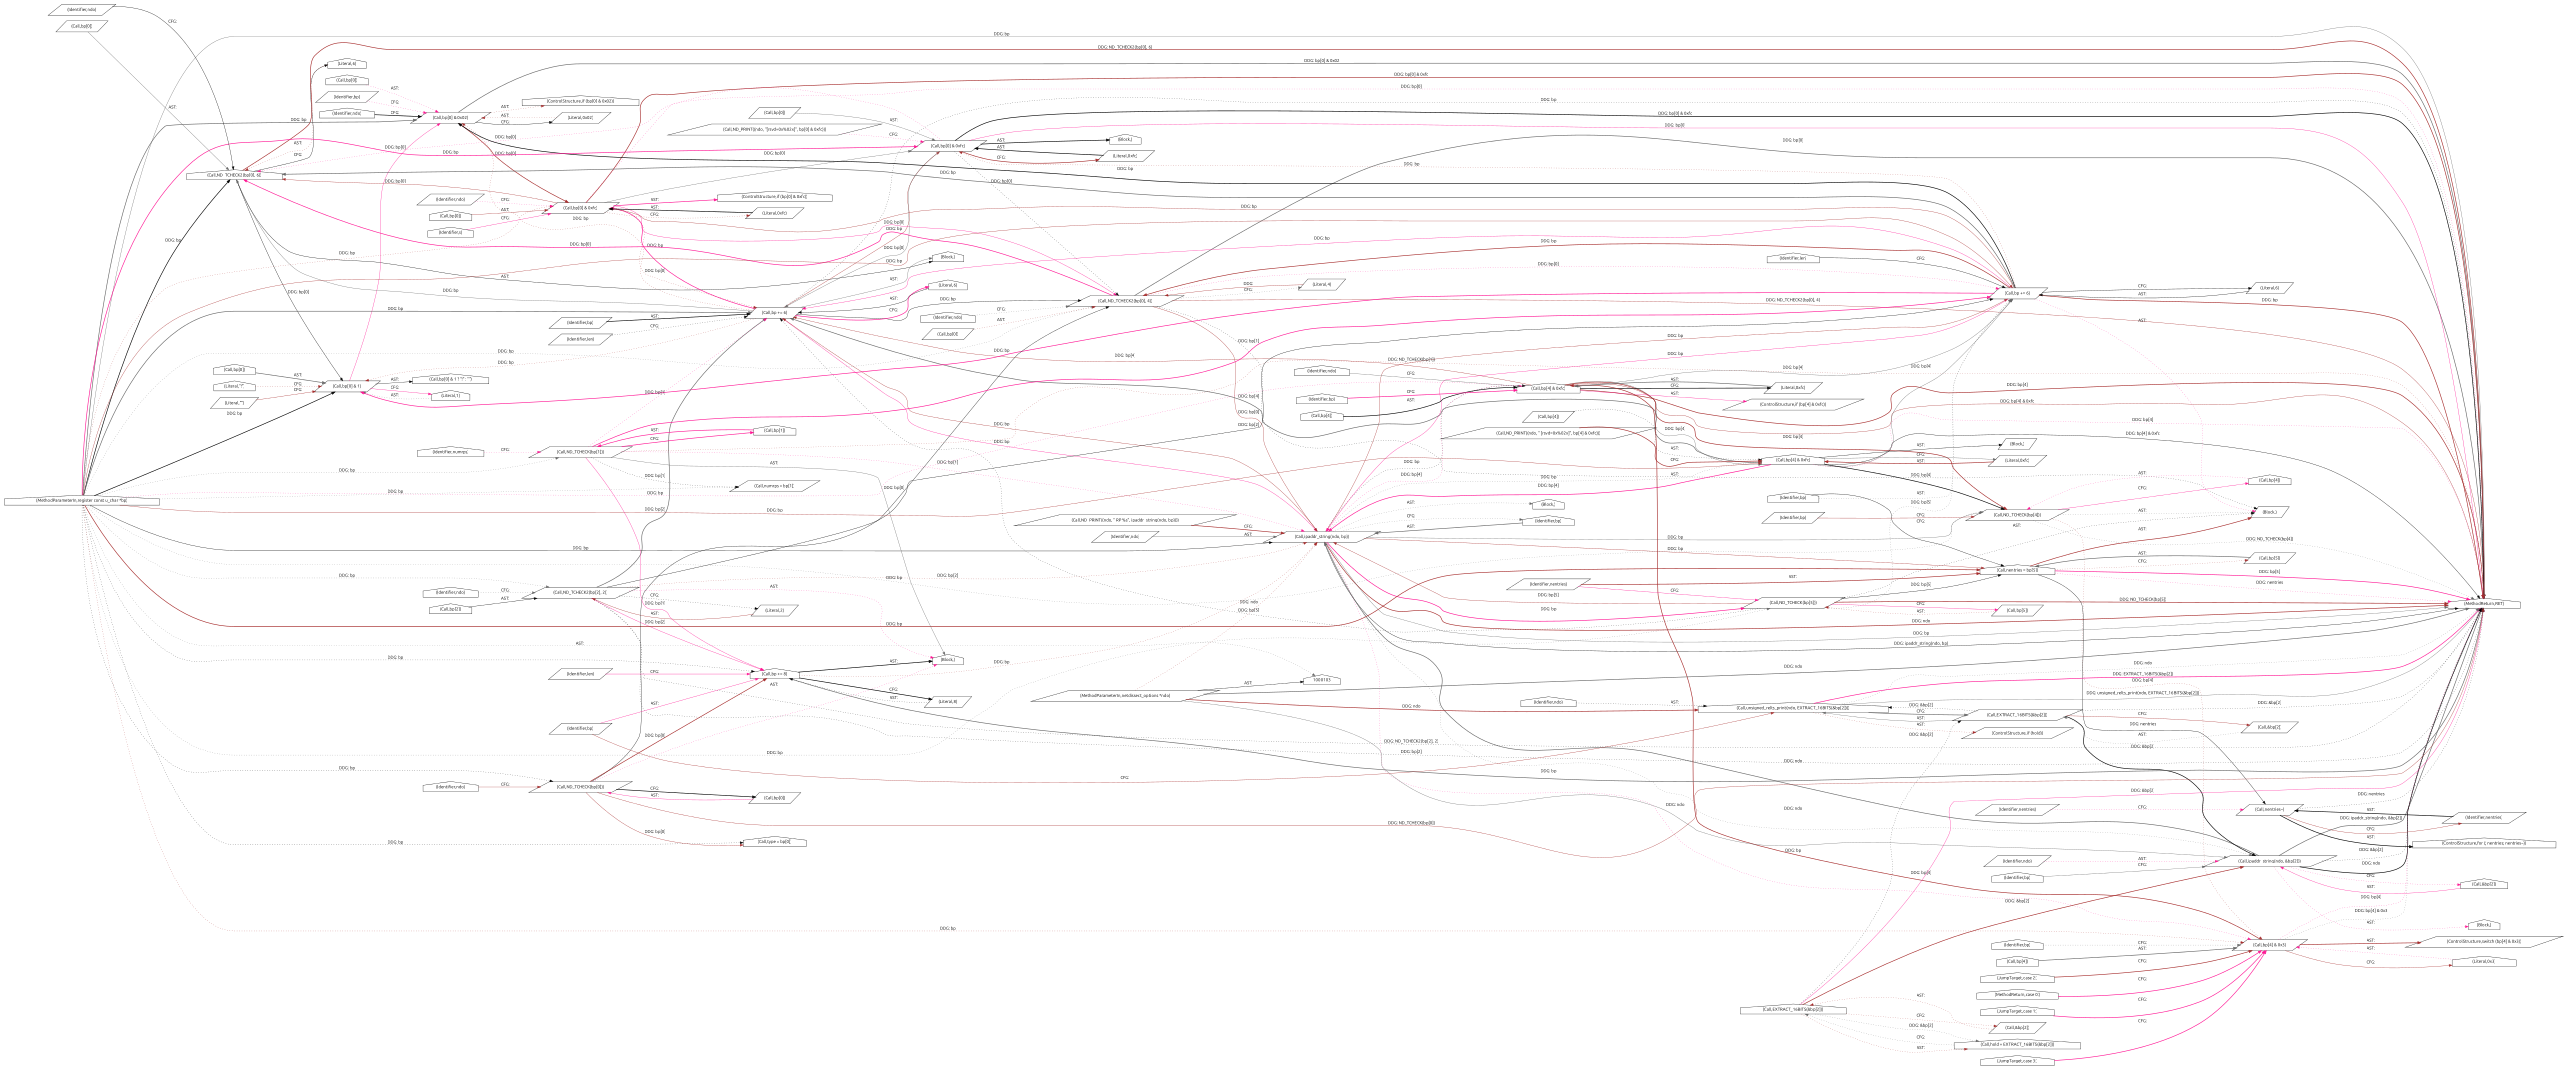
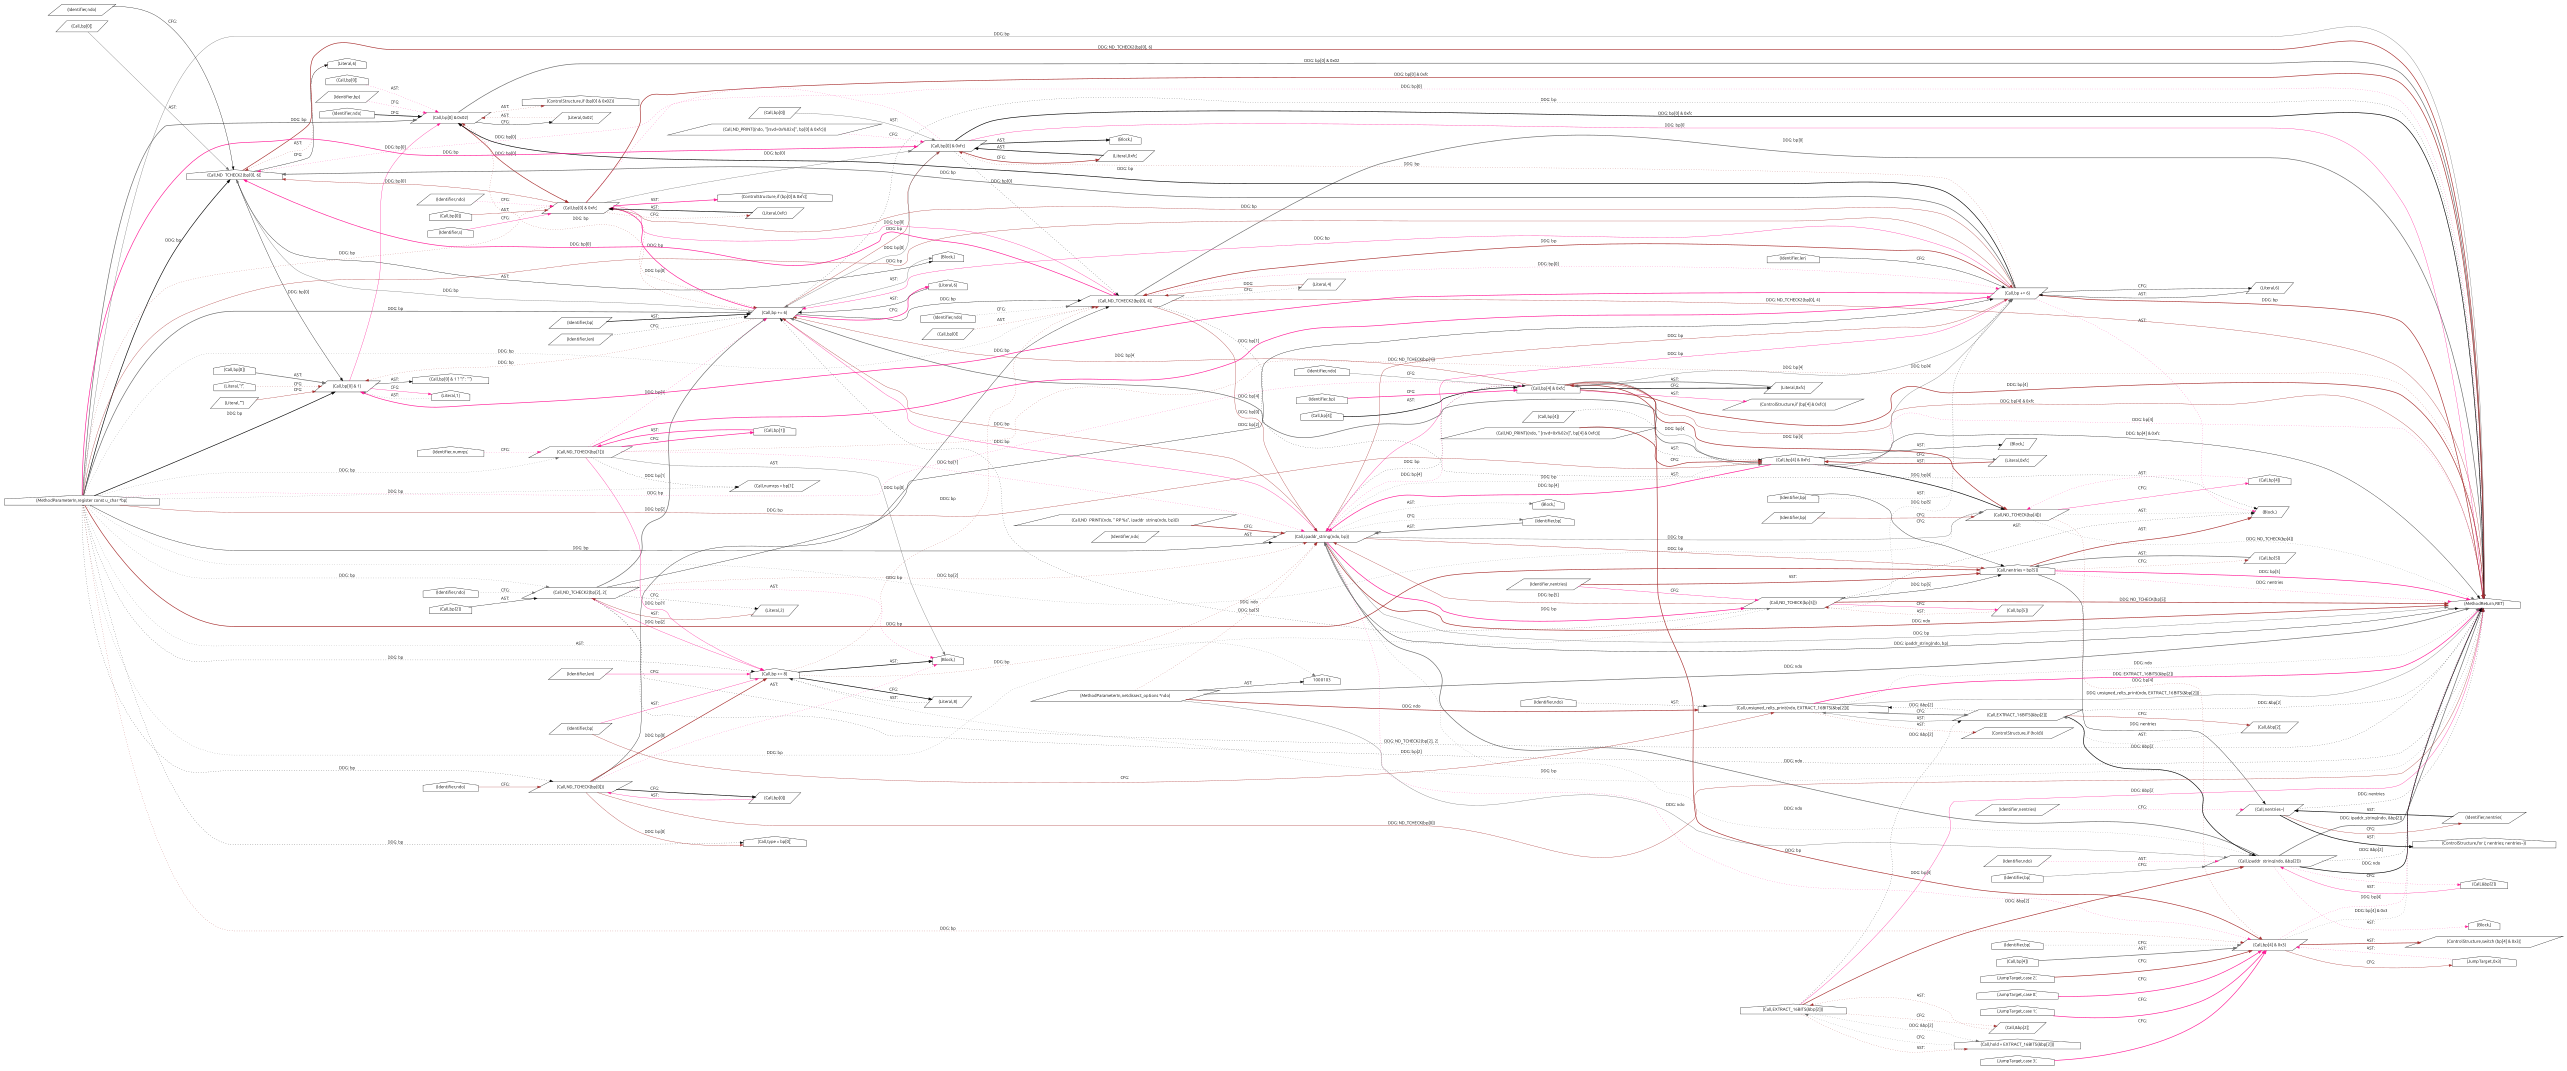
none -> (980, 510)
(1681, 781) -> (1681, 781)
(2484, 962) -> (2484, 962)
(2017, 995) -> (2017, 995)
